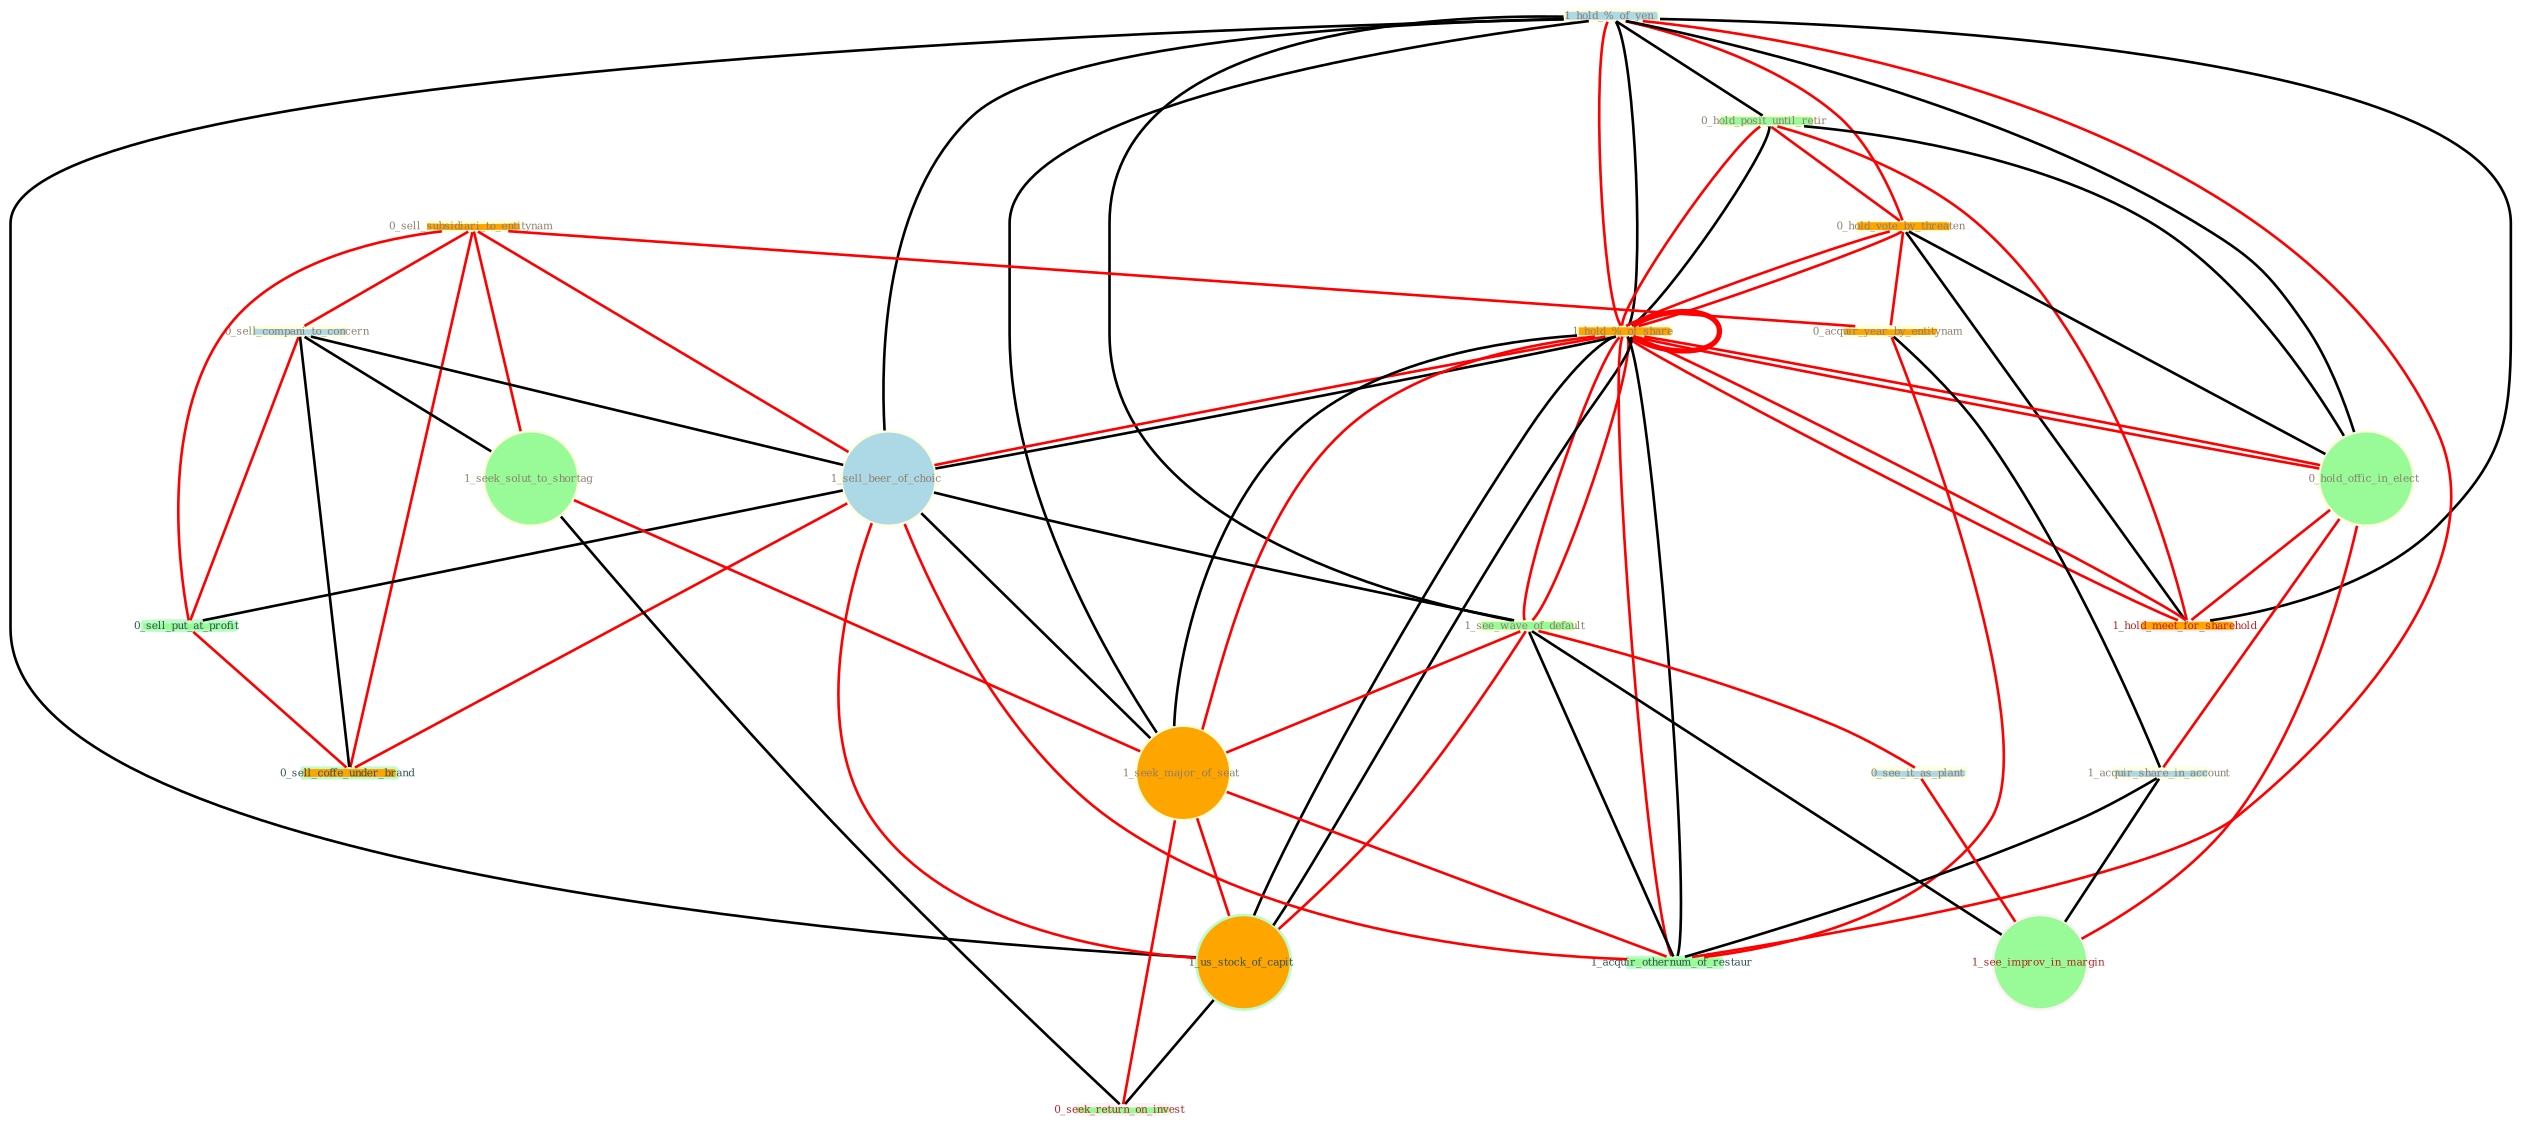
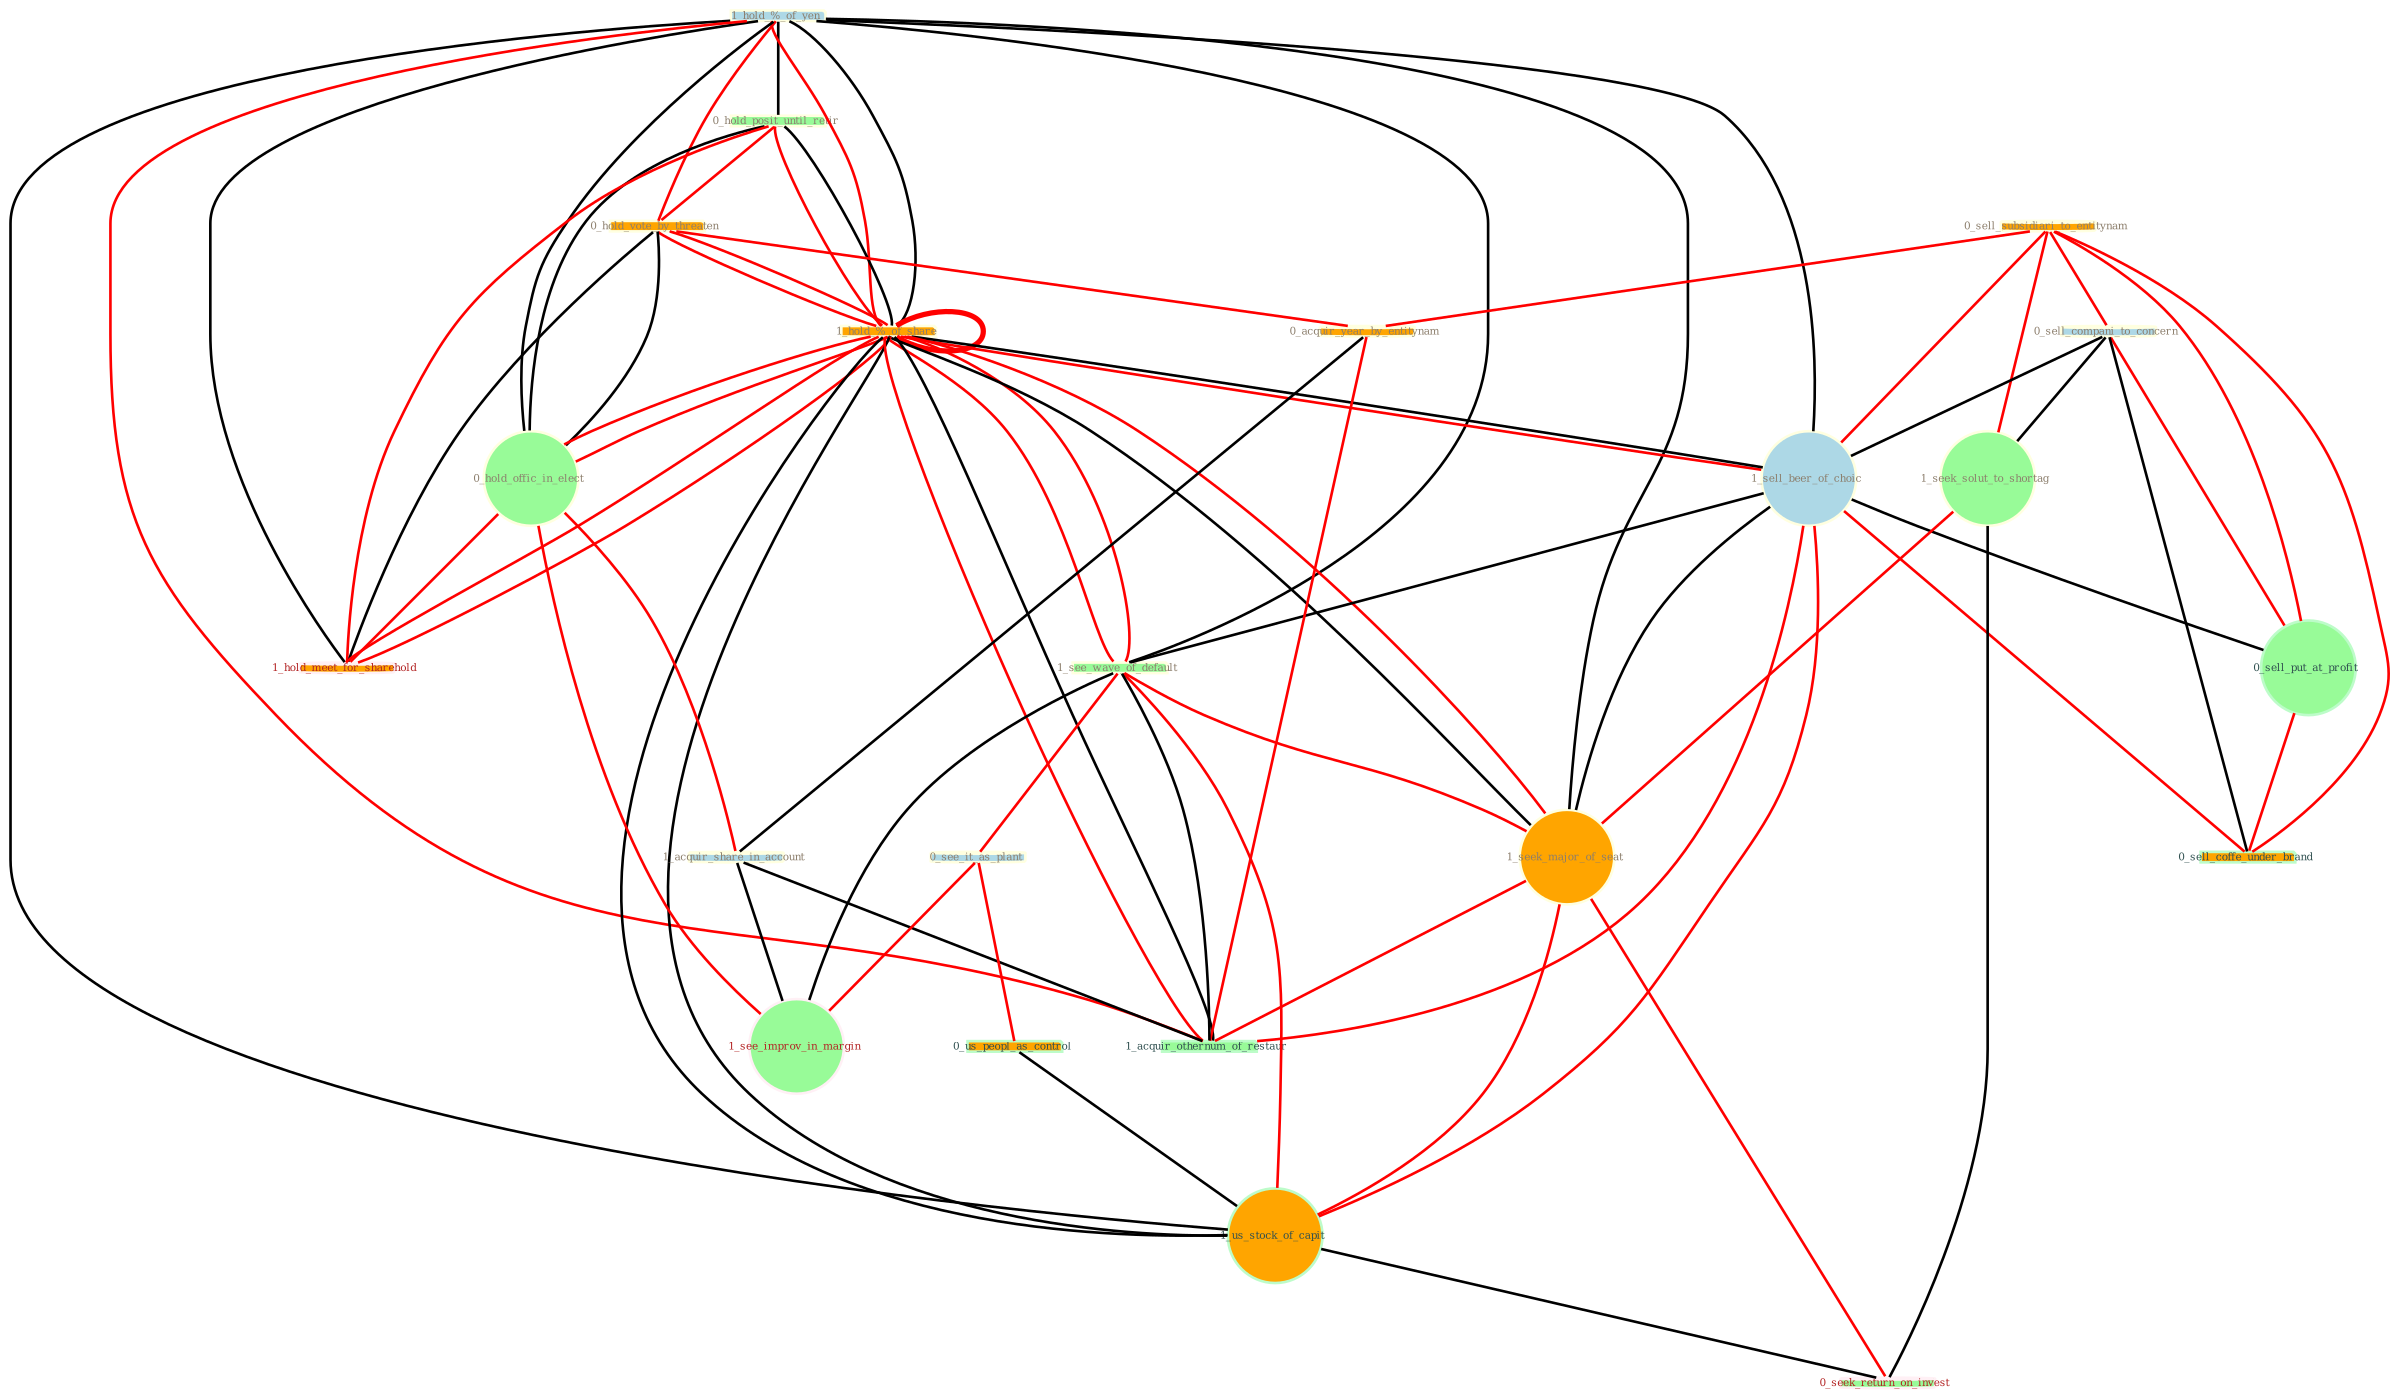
(189, 626) -> (2308, 668)
(2187, 626) -> (347, 668)
none -> (1015, 1046)
